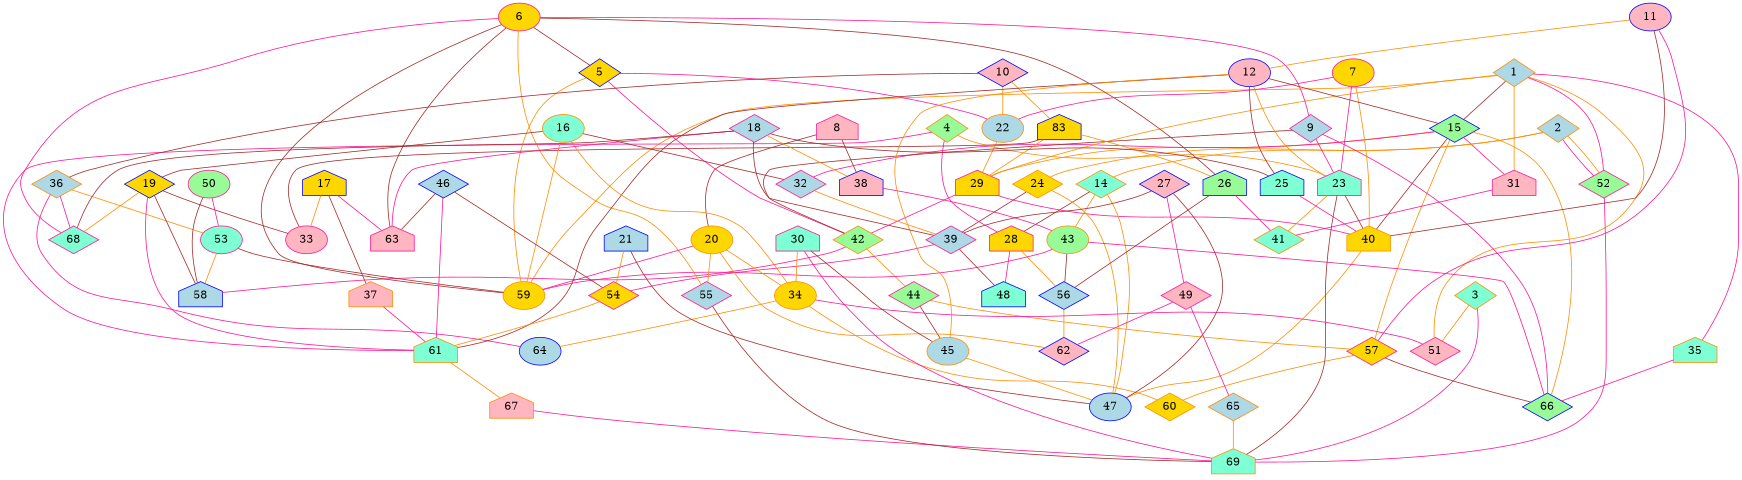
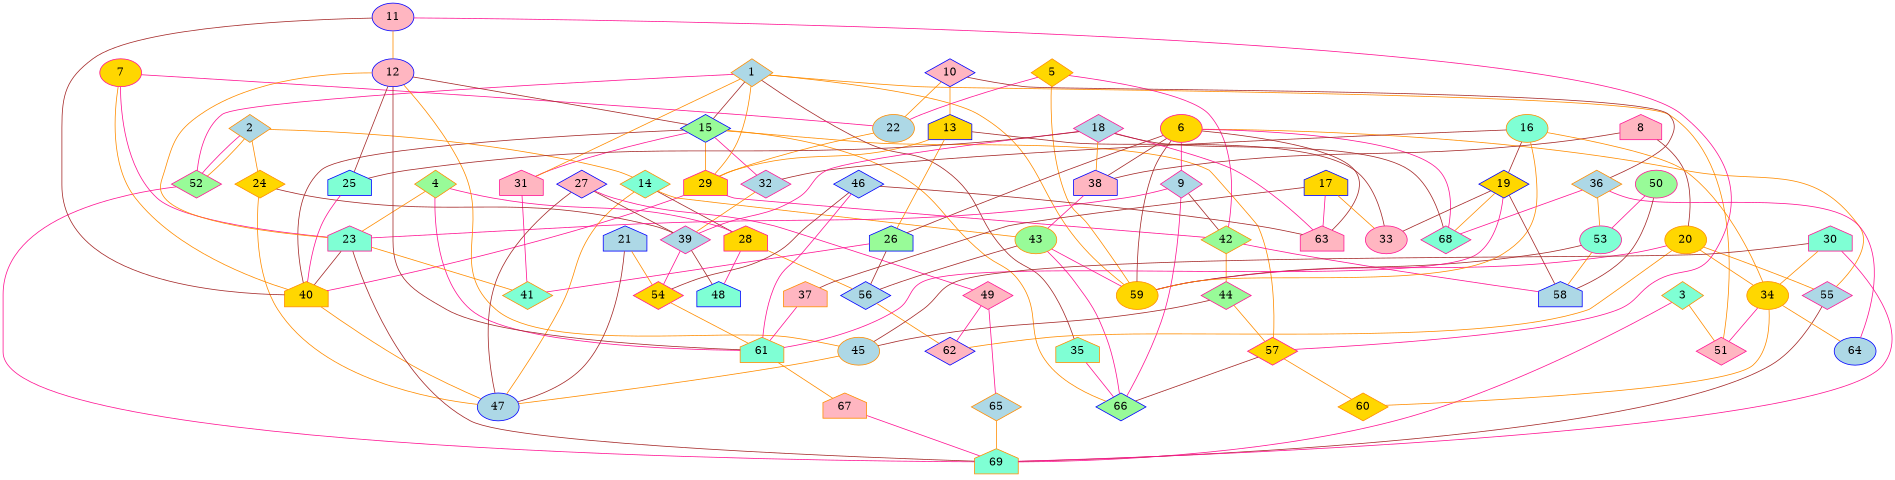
(562, 46) -> (1137, 157)
(600, 73) -> (1052, 73)
(1059, 128) -> (950, 128)
(1724, 142) -> (949, 173)
(822, 211) -> (880, 158)
